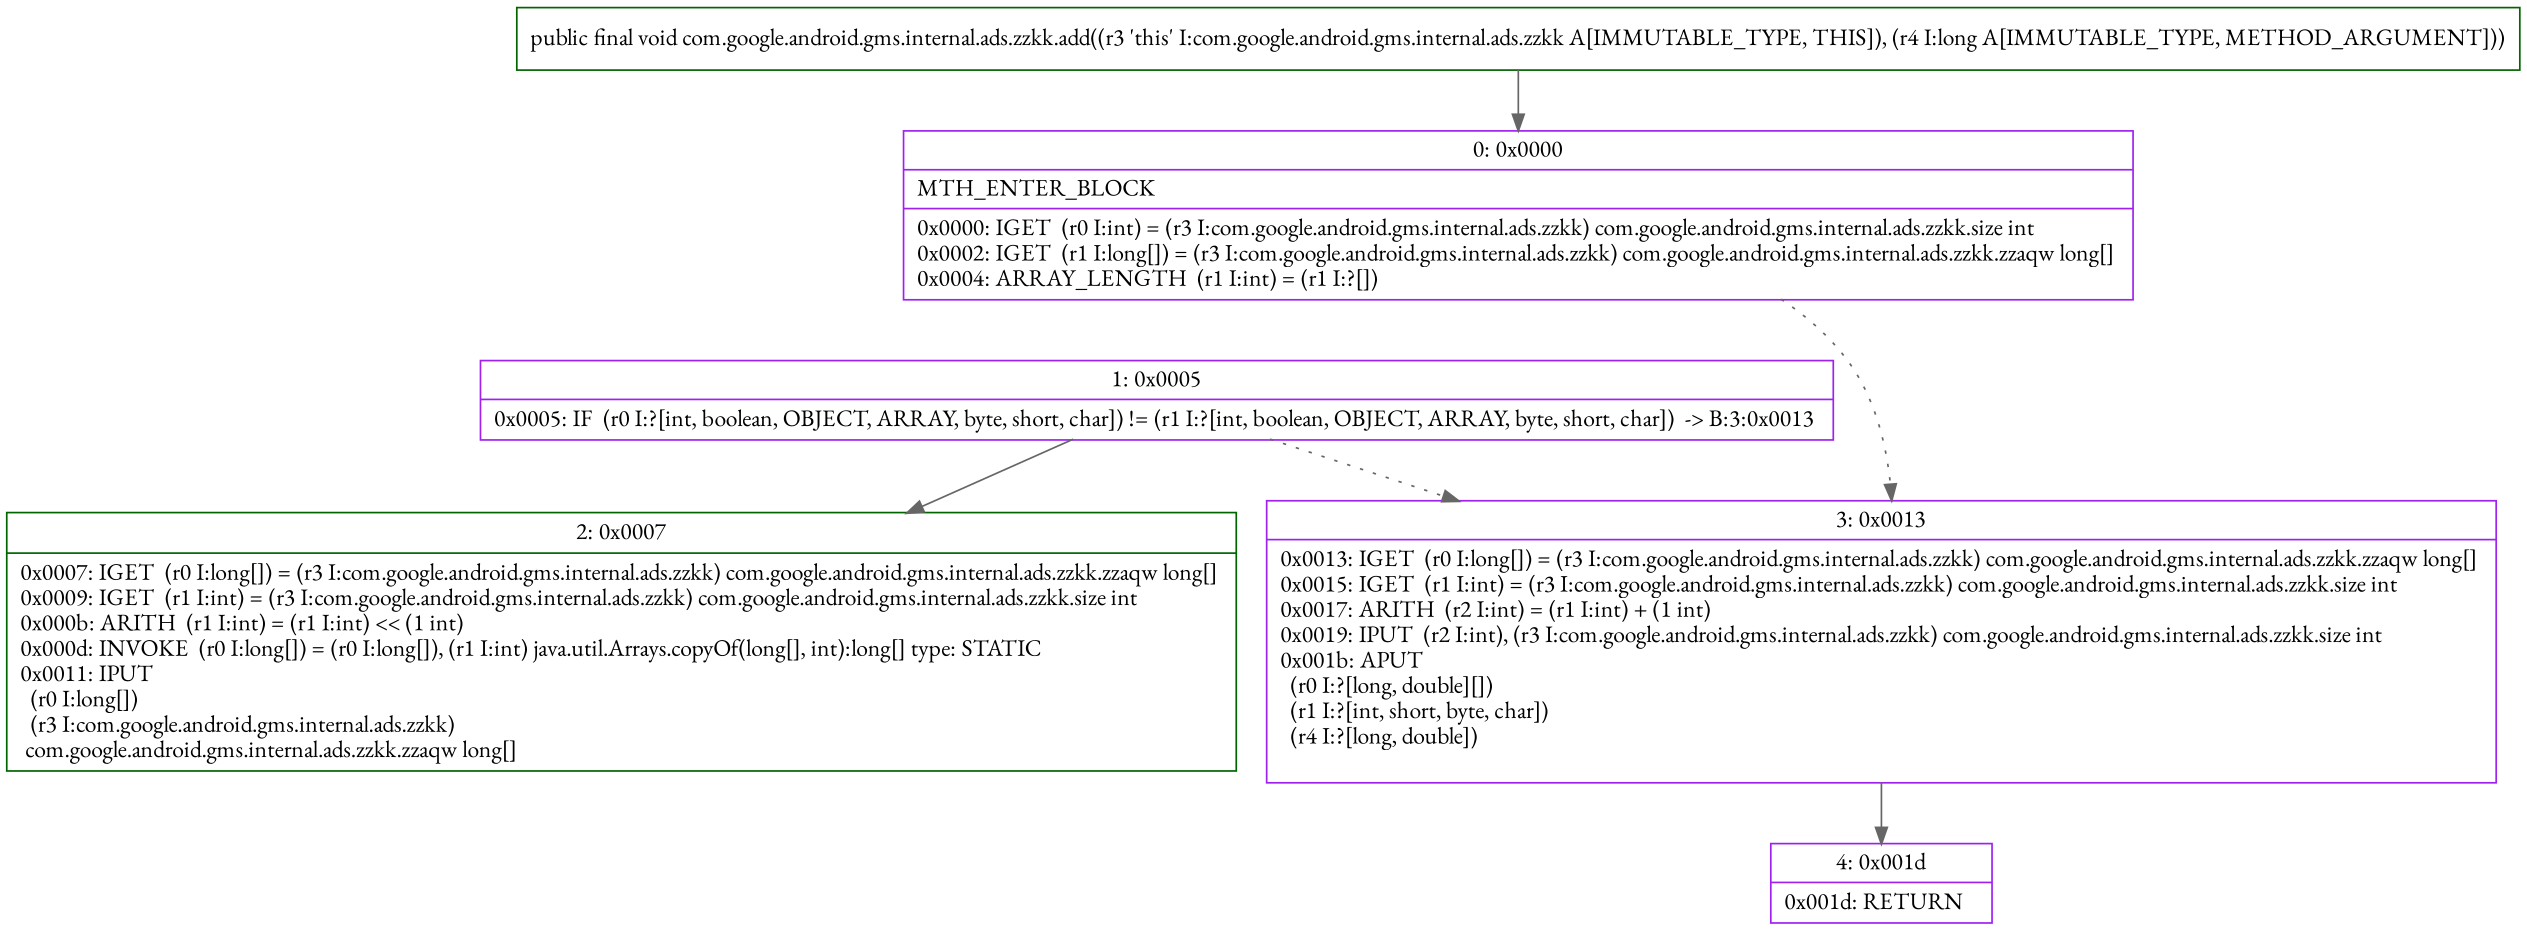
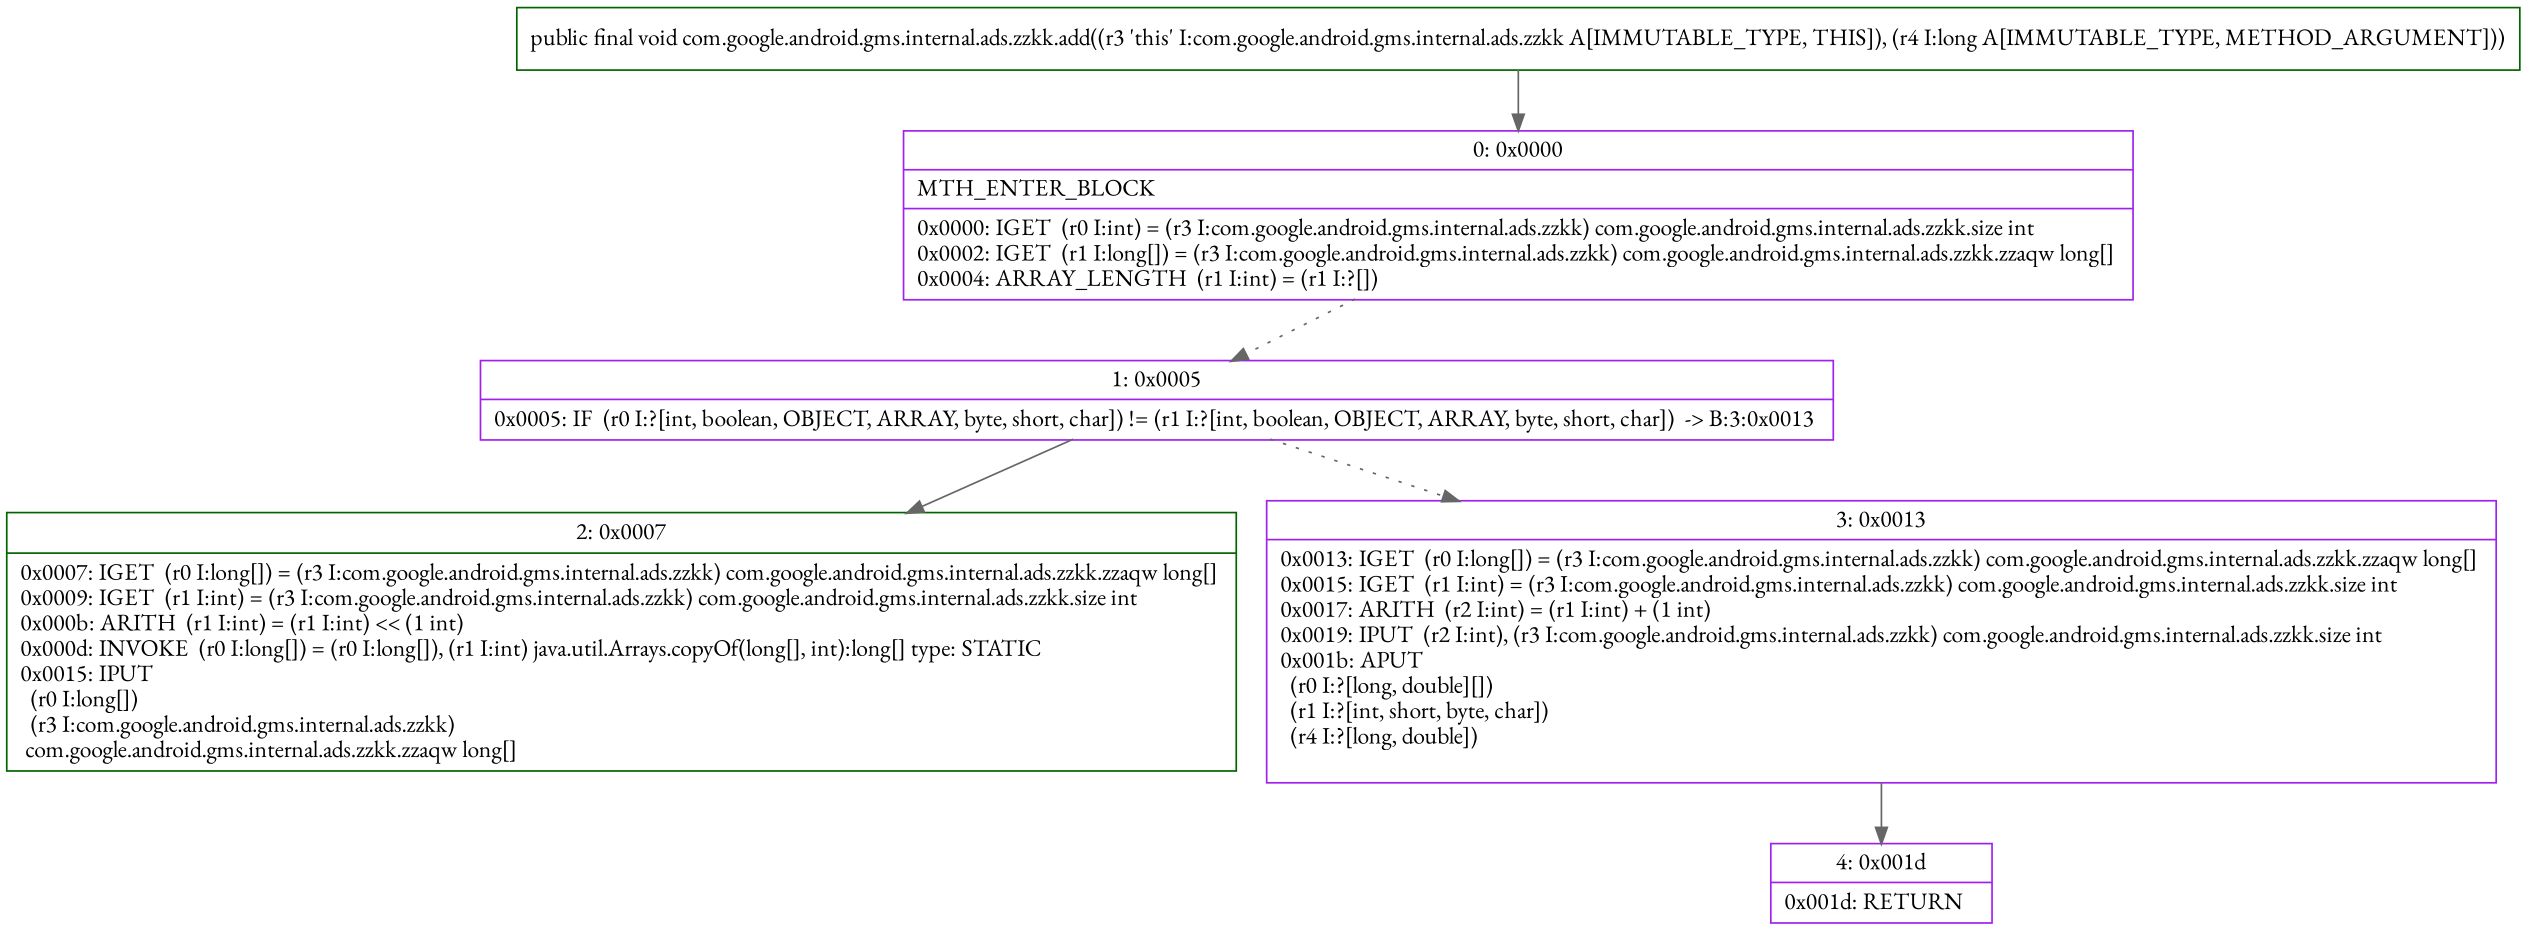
(1859, 378) -> (1301, 326)
(92, 674) -> (92, 674)
